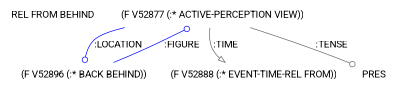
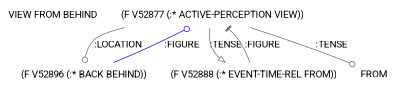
(53, 15) -> (53, 15)
(100, 36) -> (100, 36)
(226, 45) -> (226, 45)
none -> (242, 45)
(374, 75) -> (374, 75)
